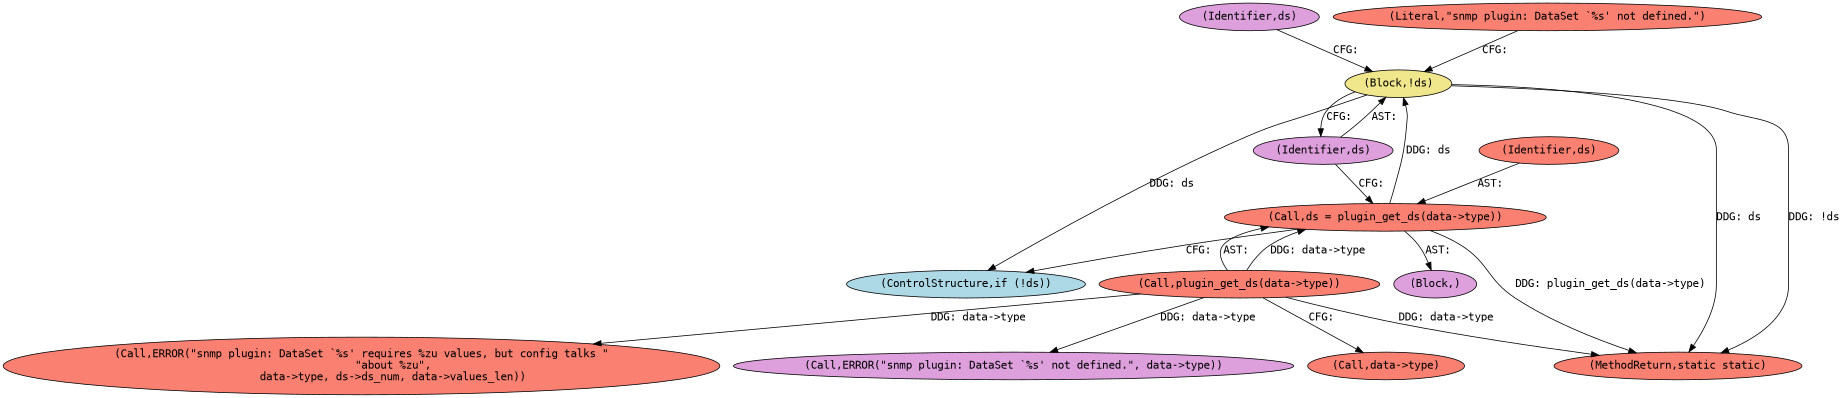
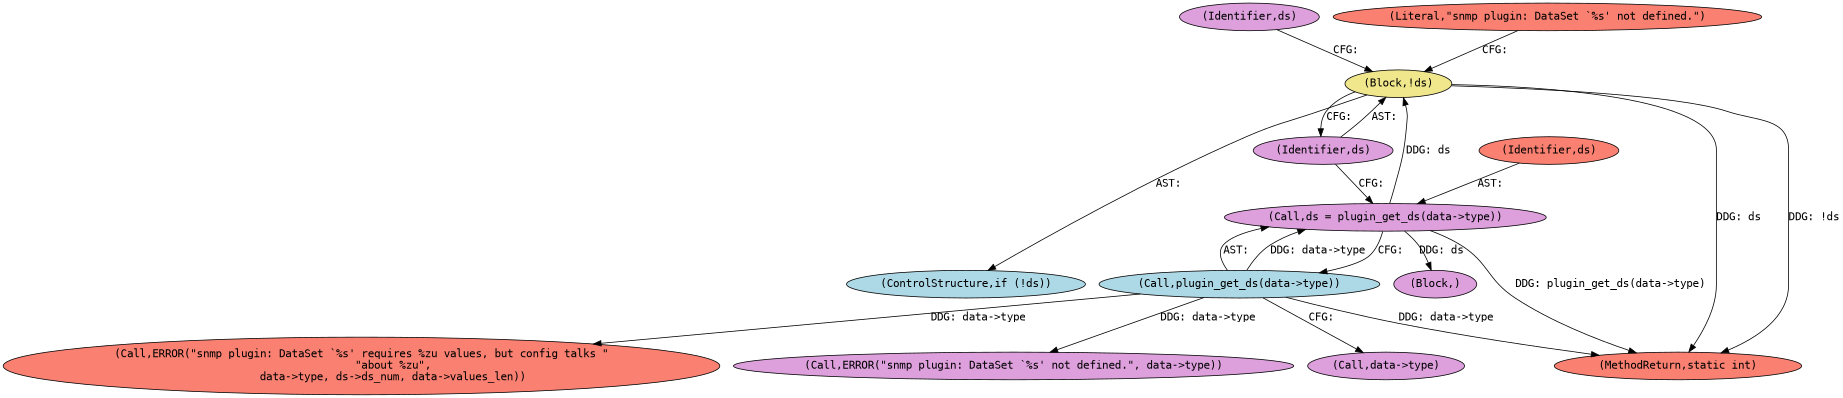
(1172, 184) -> (1172, 184)
(1385, 217) -> (1385, 217)
(1166, 248) -> (1362, 260)
(1441, 251) -> (1441, 251)
(1239, 284) -> (1239, 284)
(1386, 366) -> (1386, 366)
(1678, 366) -> (1678, 366)
